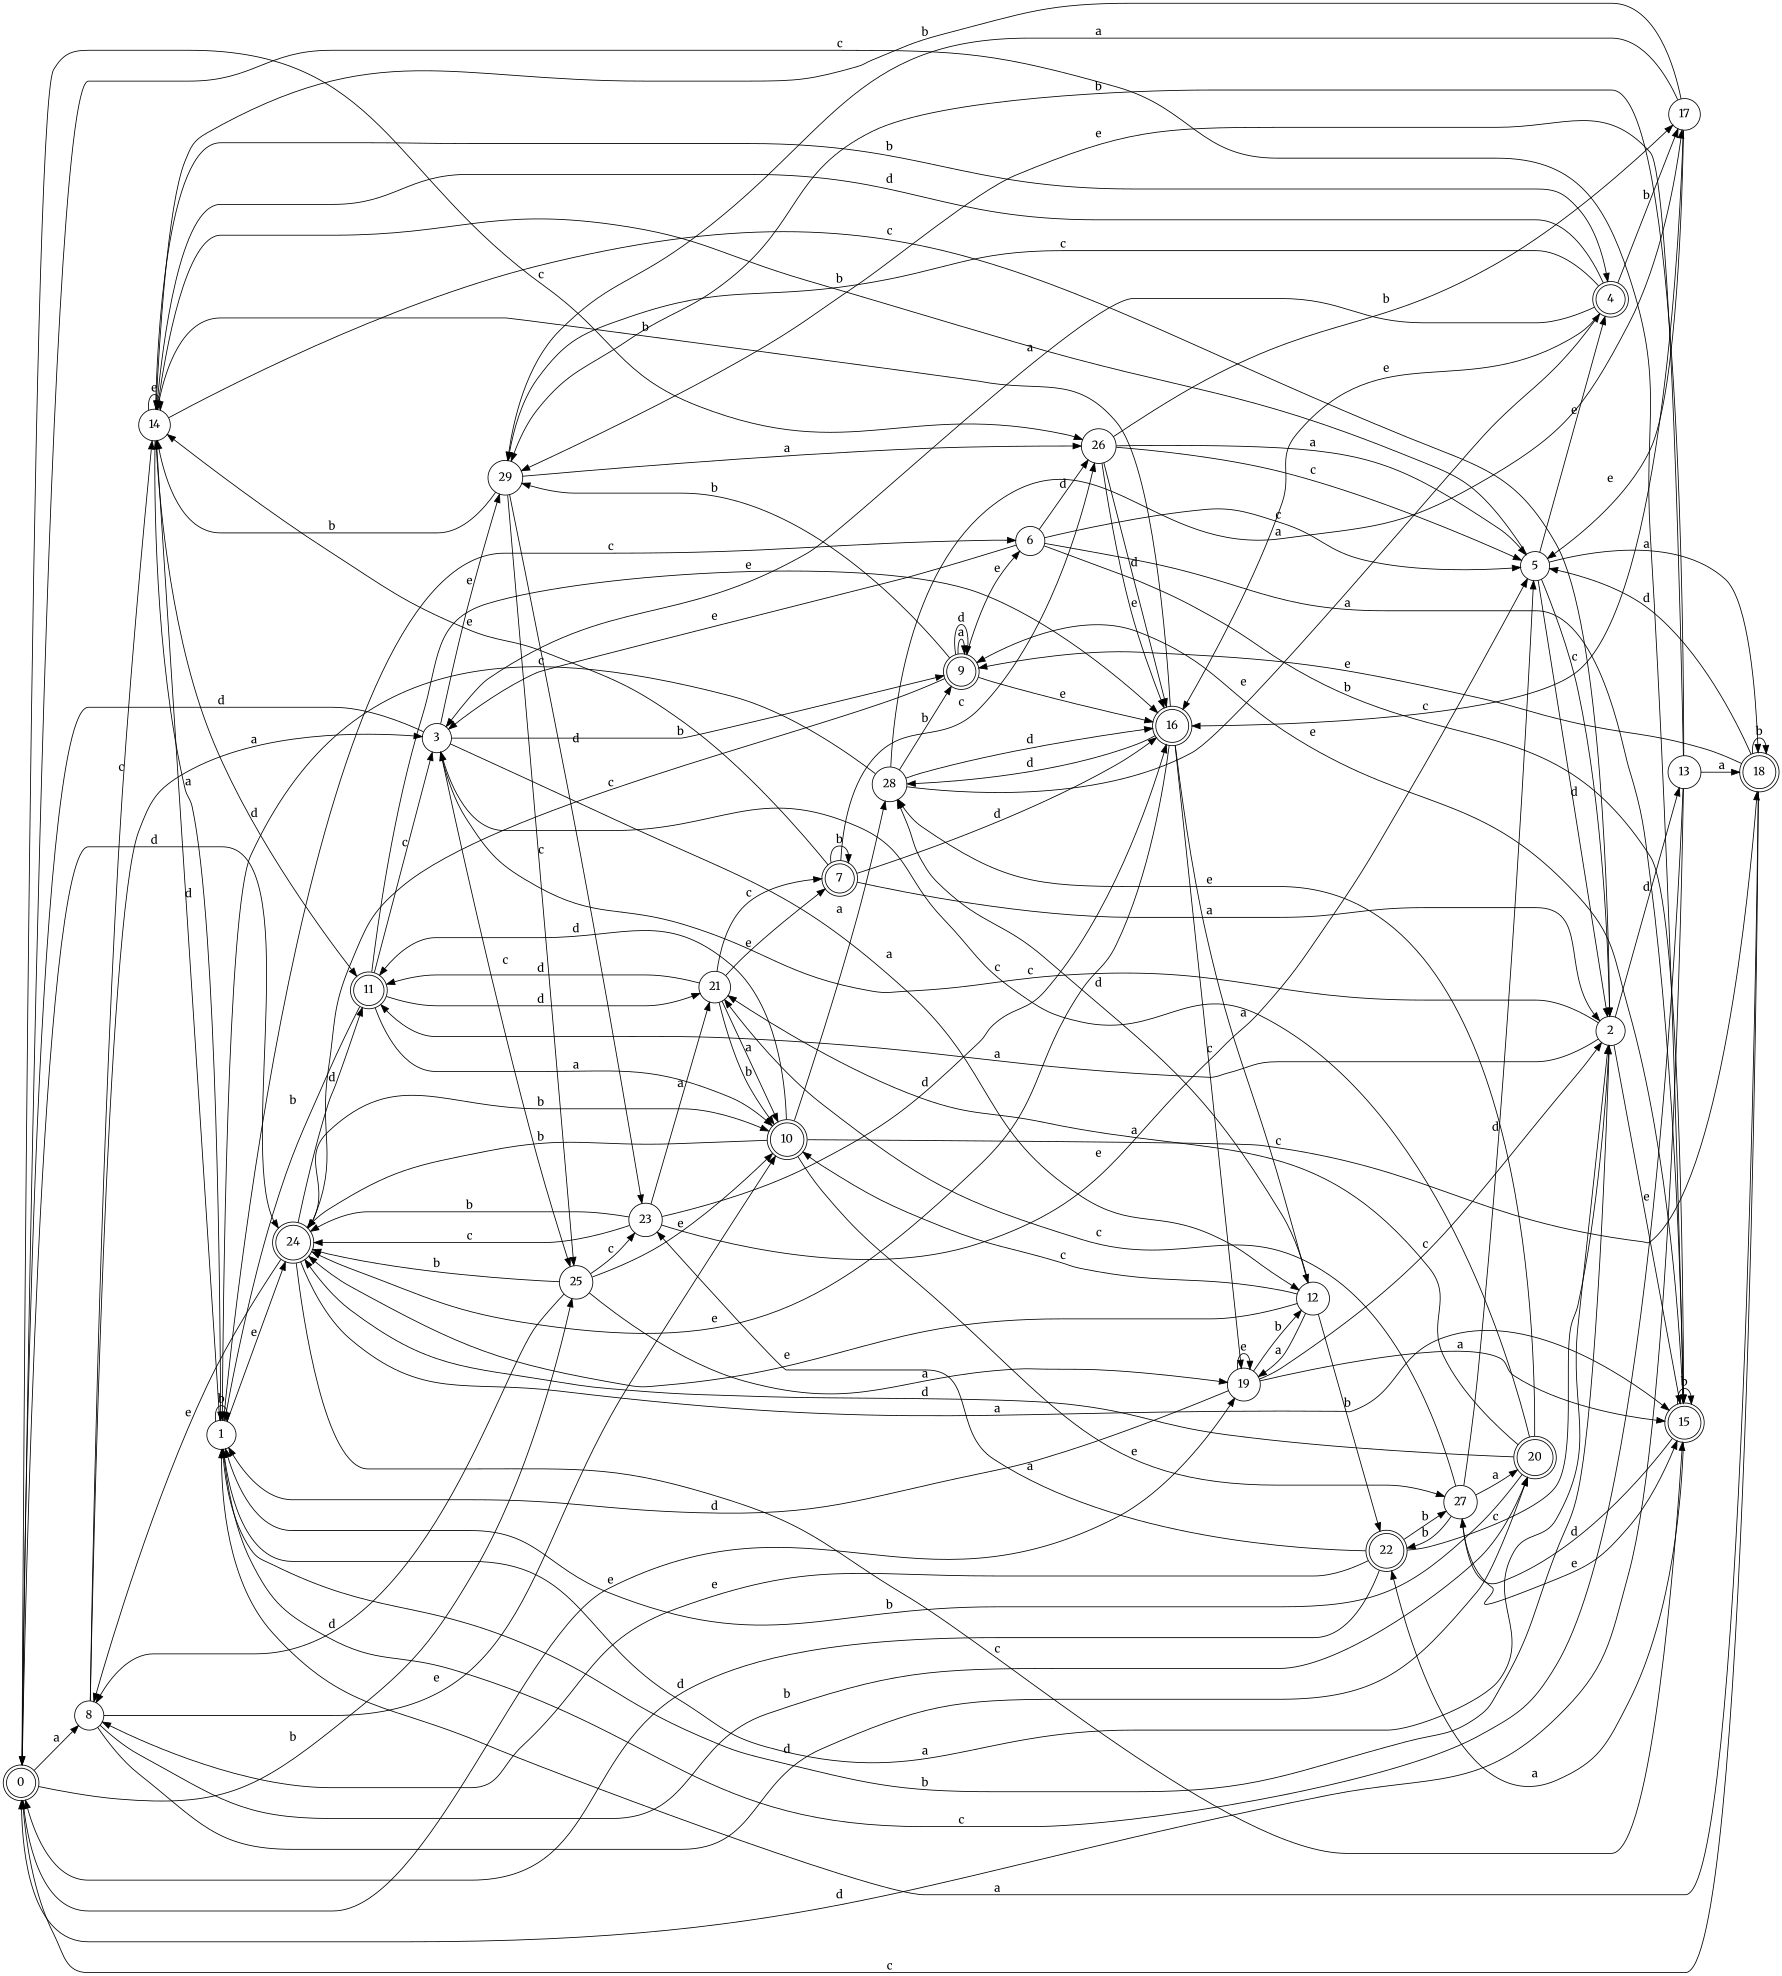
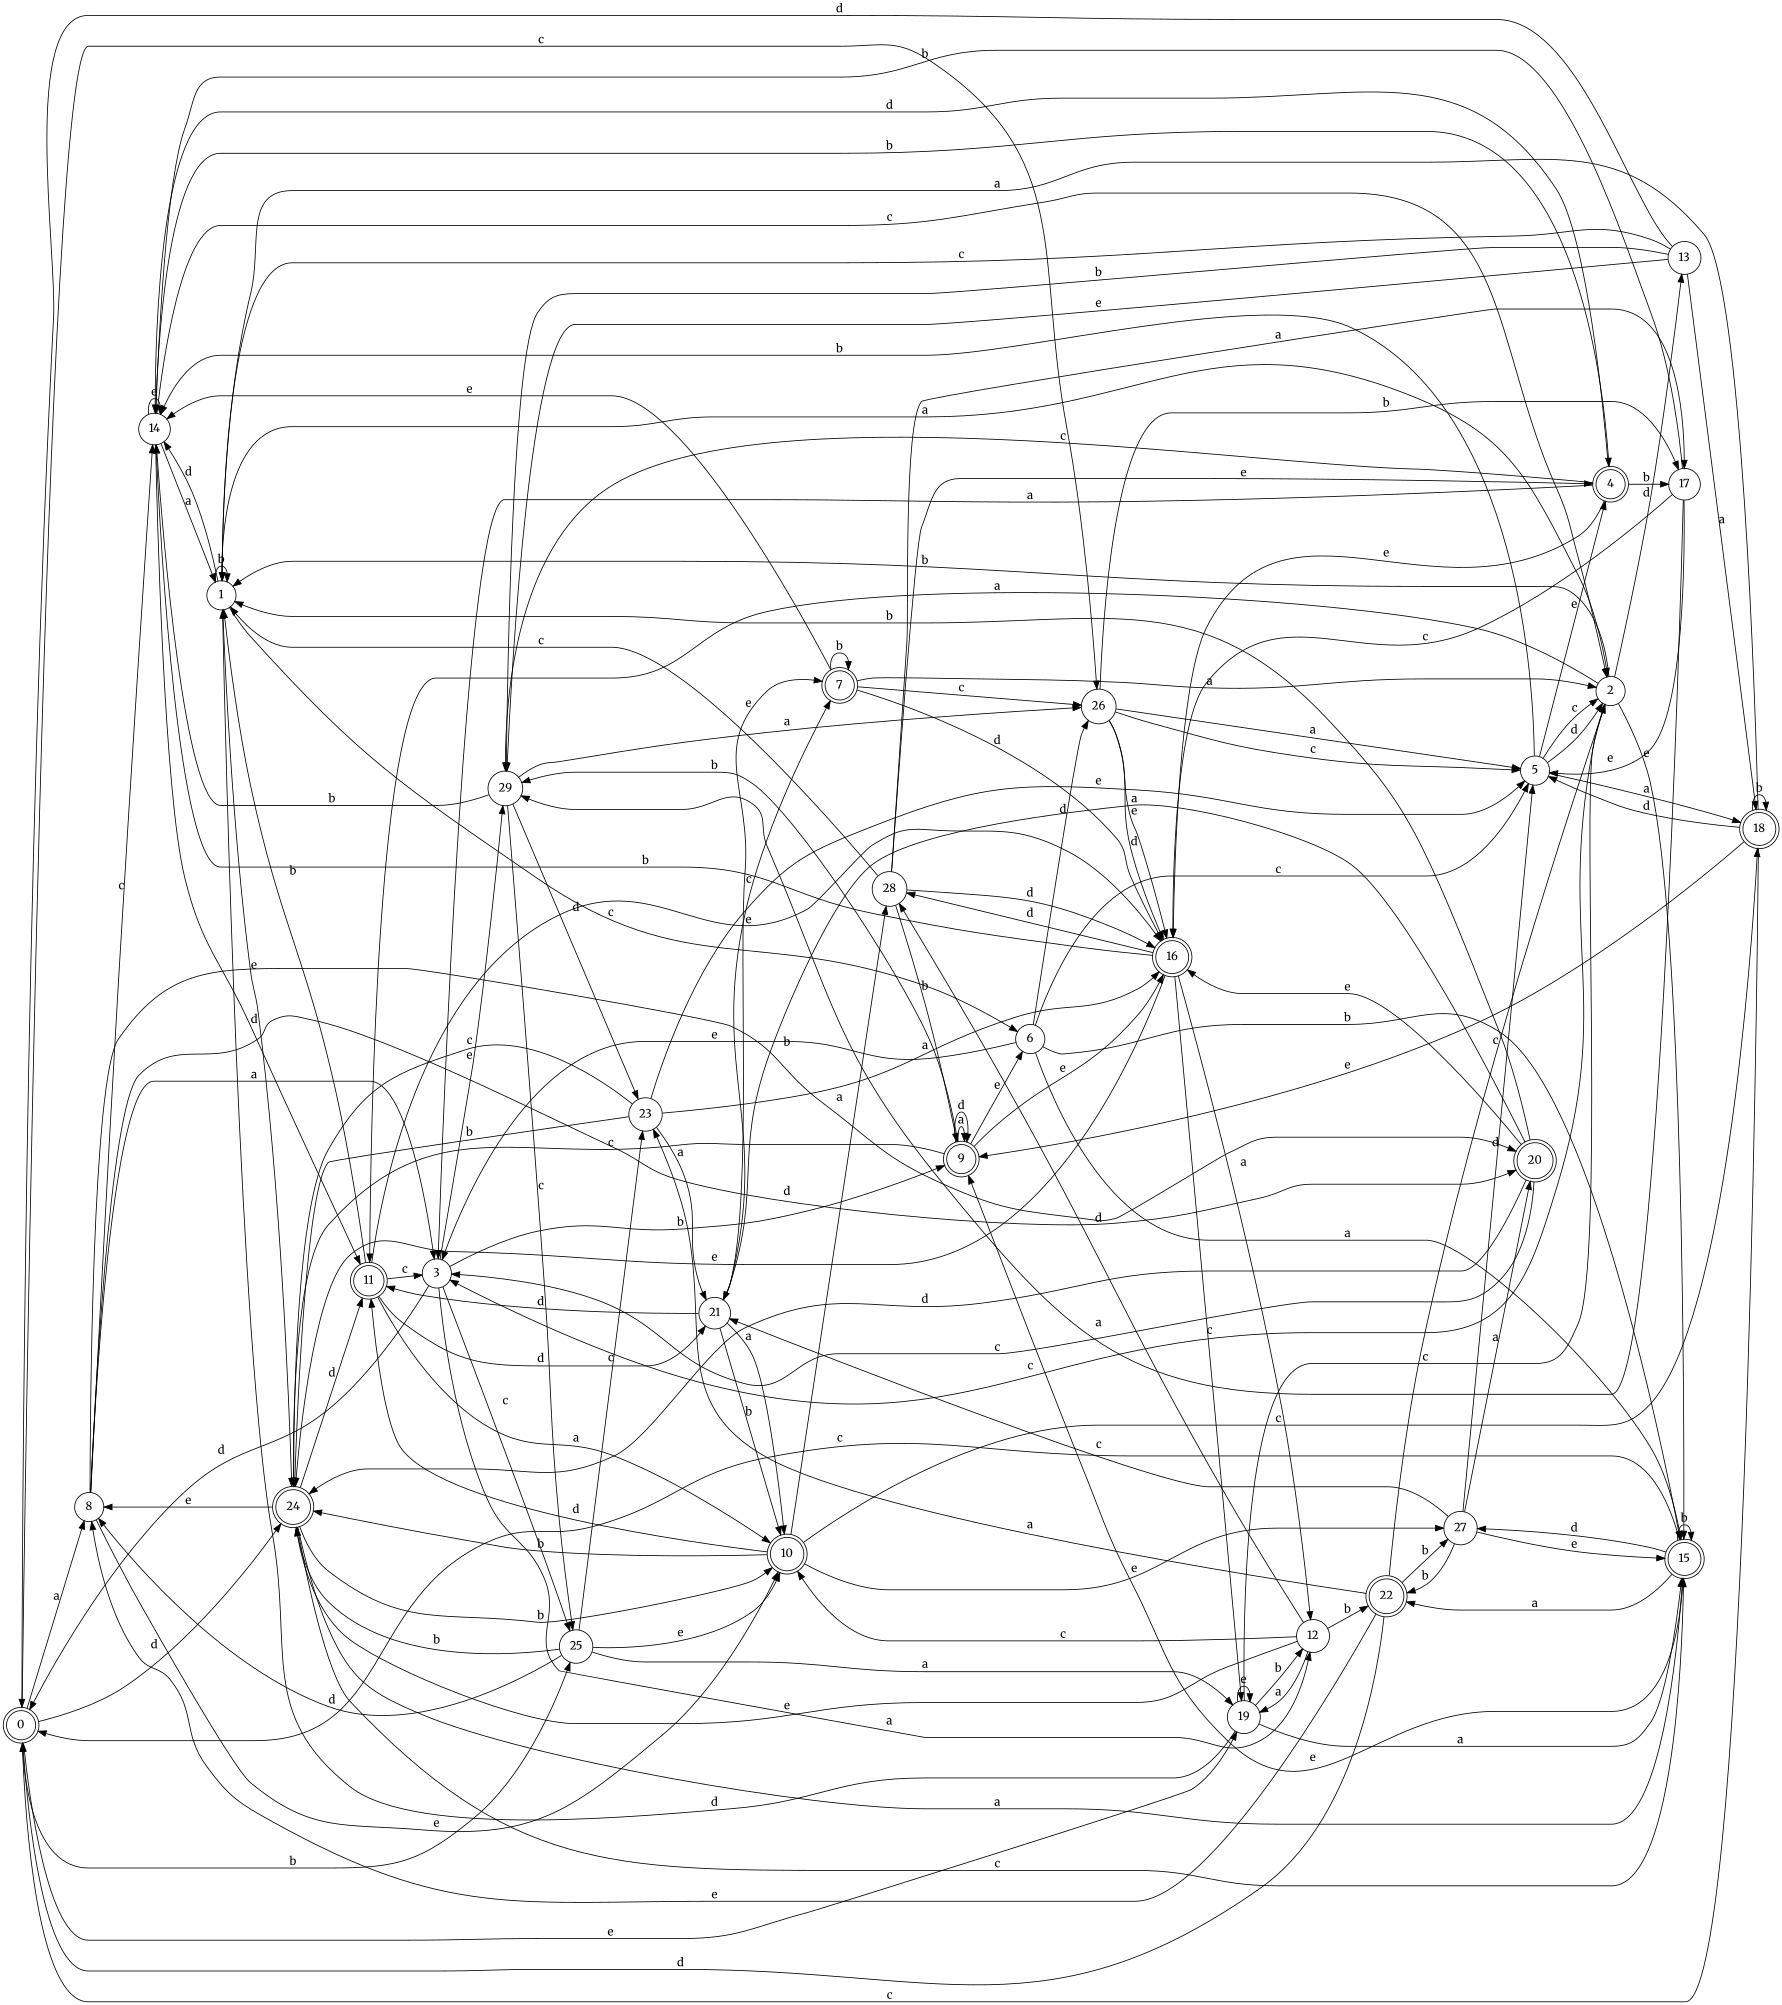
(1398, 937) -> (1383, 1007)
(925, 1083) -> (925, 1046)
